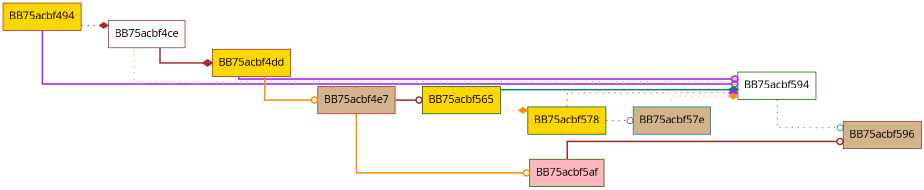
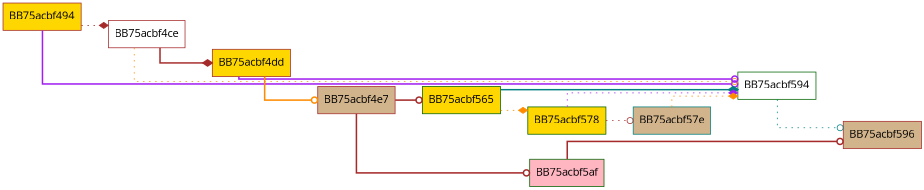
(410, 173) -> (410, 173)
